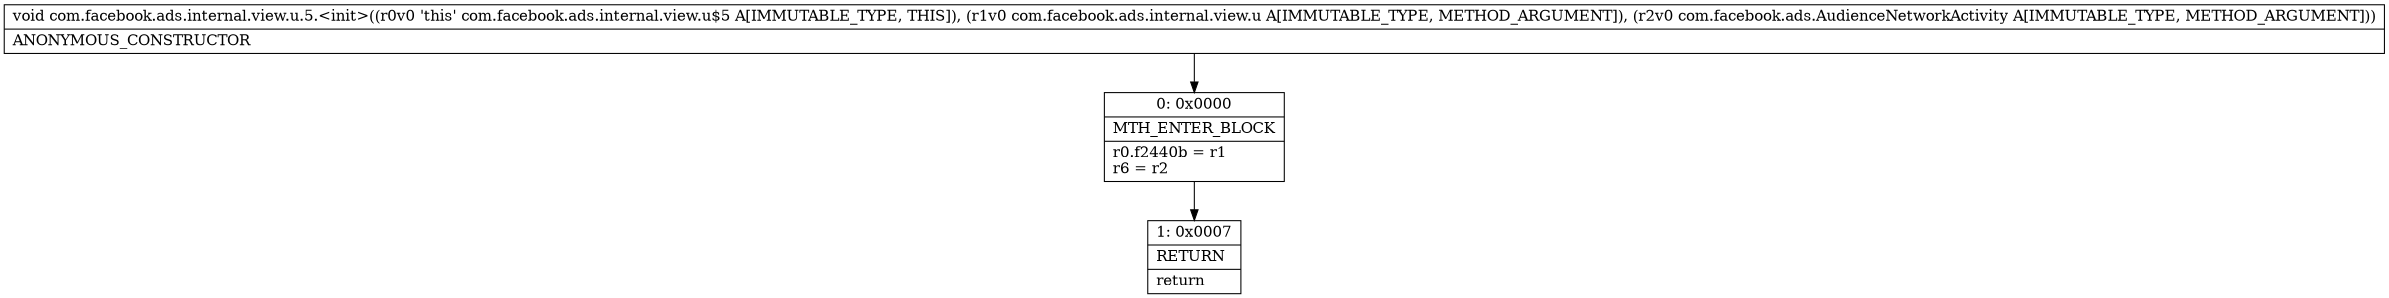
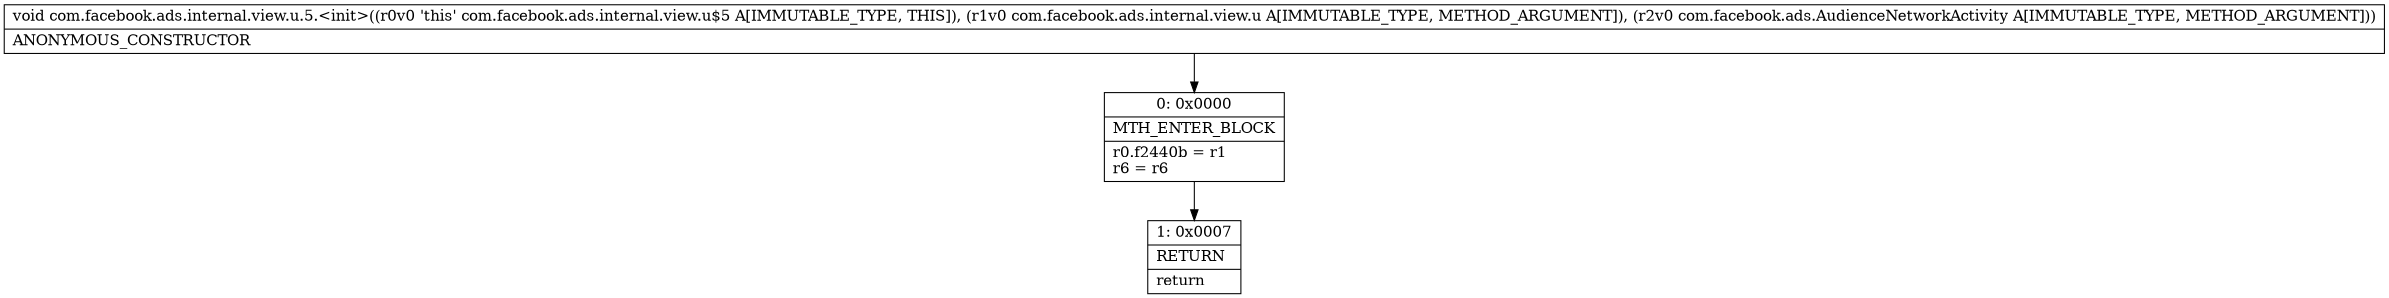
(1141, 169) -> (1141, 169)
